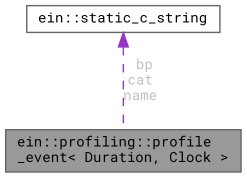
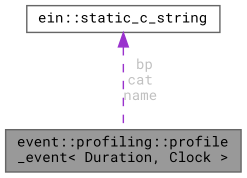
(123, 151) -> (123, 151)
